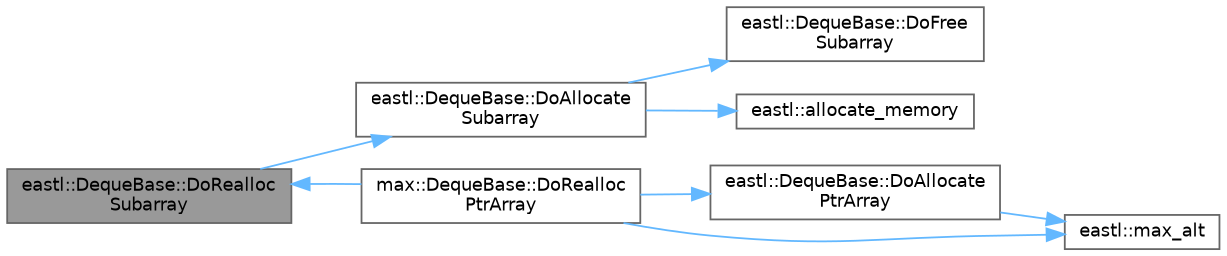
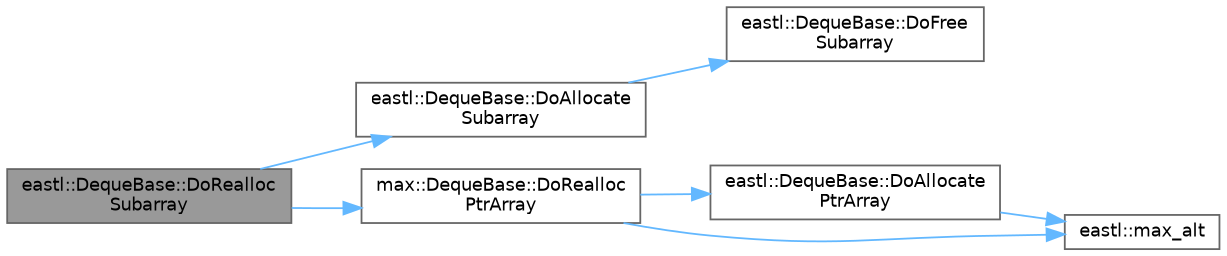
(855, 112) -> none
(336, 184) -> (317, 208)
